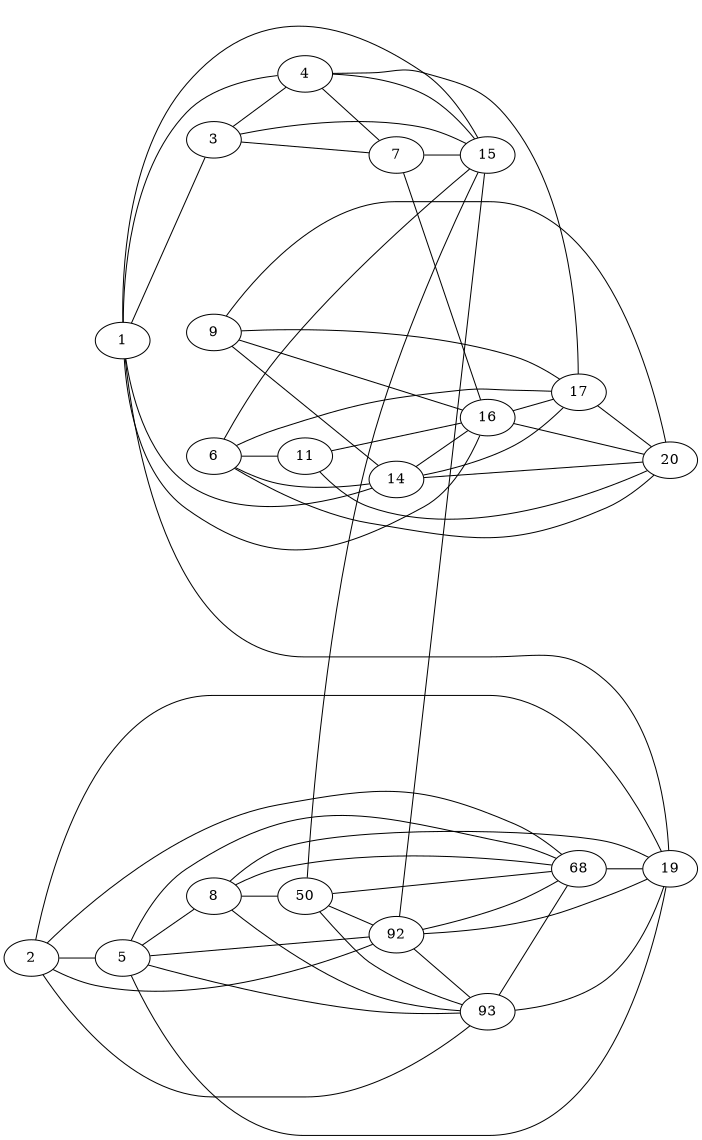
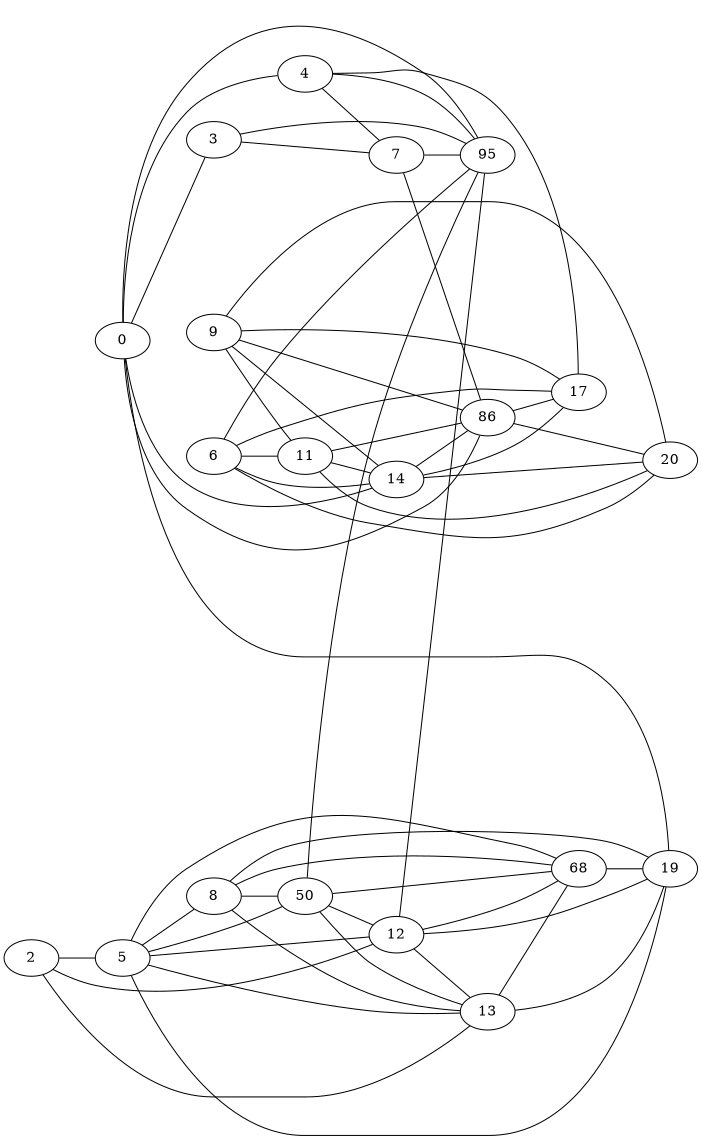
(260, 107) -> none
(488, 155) -> (488, 155)
(123, 341) -> (123, 341)
none -> (257, 396)
(488, 418) -> (488, 418)
(625, 426) -> none
none -> (351, 468)
(311, 695) -> none
(291, 803) -> none
none -> (217, 932)
(396, 935) -> (396, 935)
(488, 1012) -> (488, 1012)
